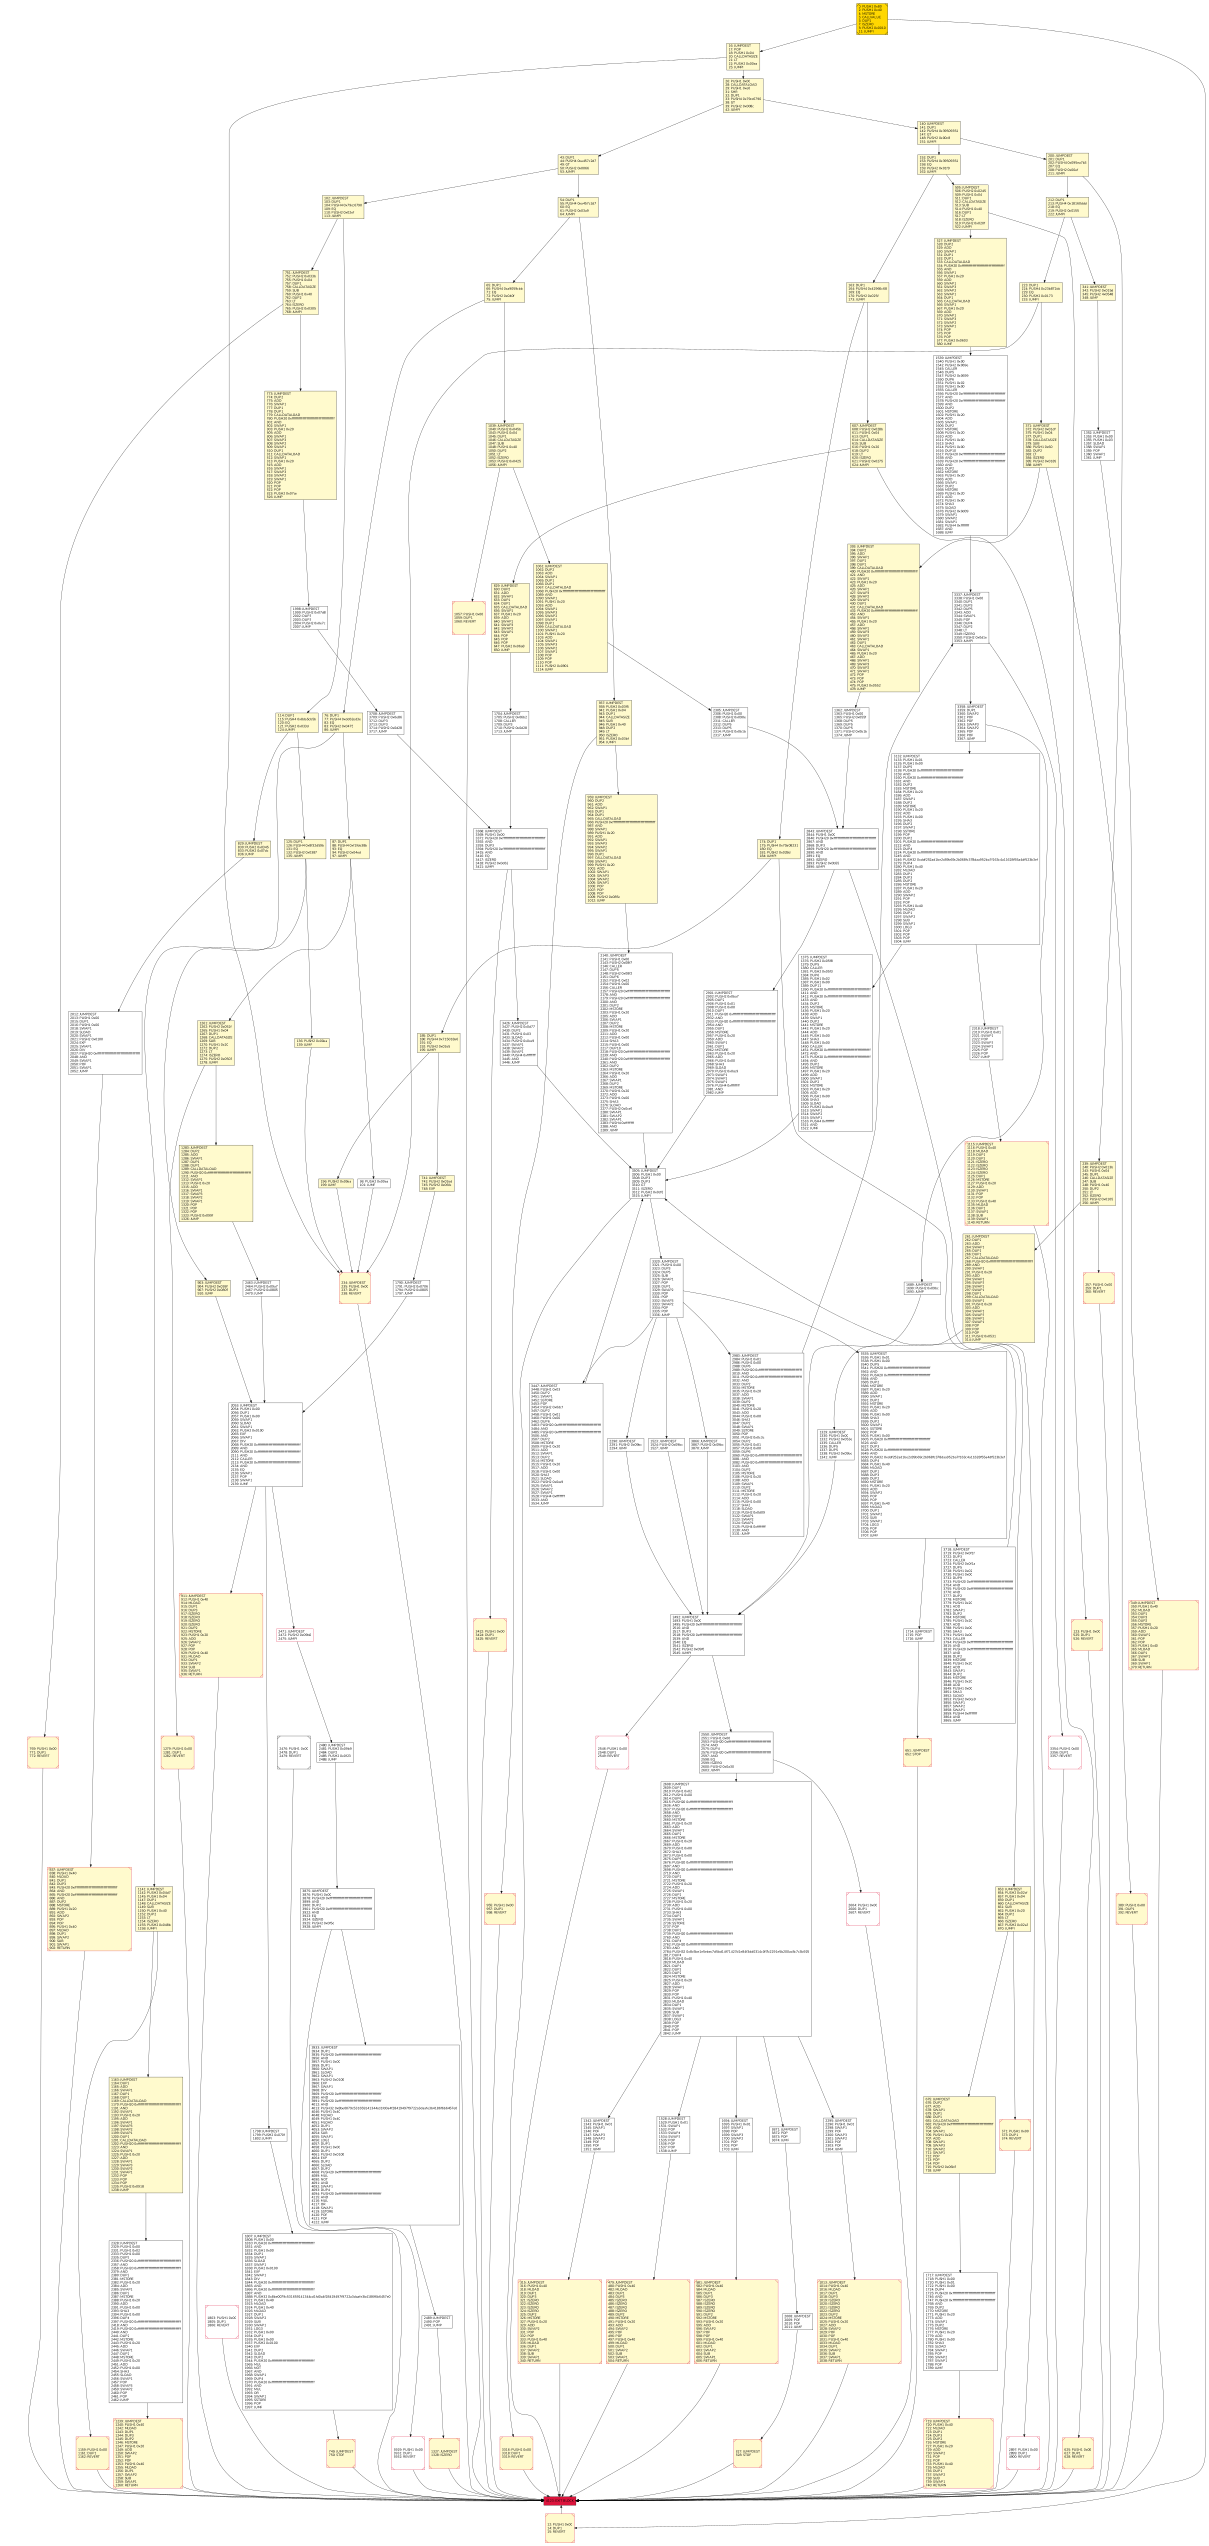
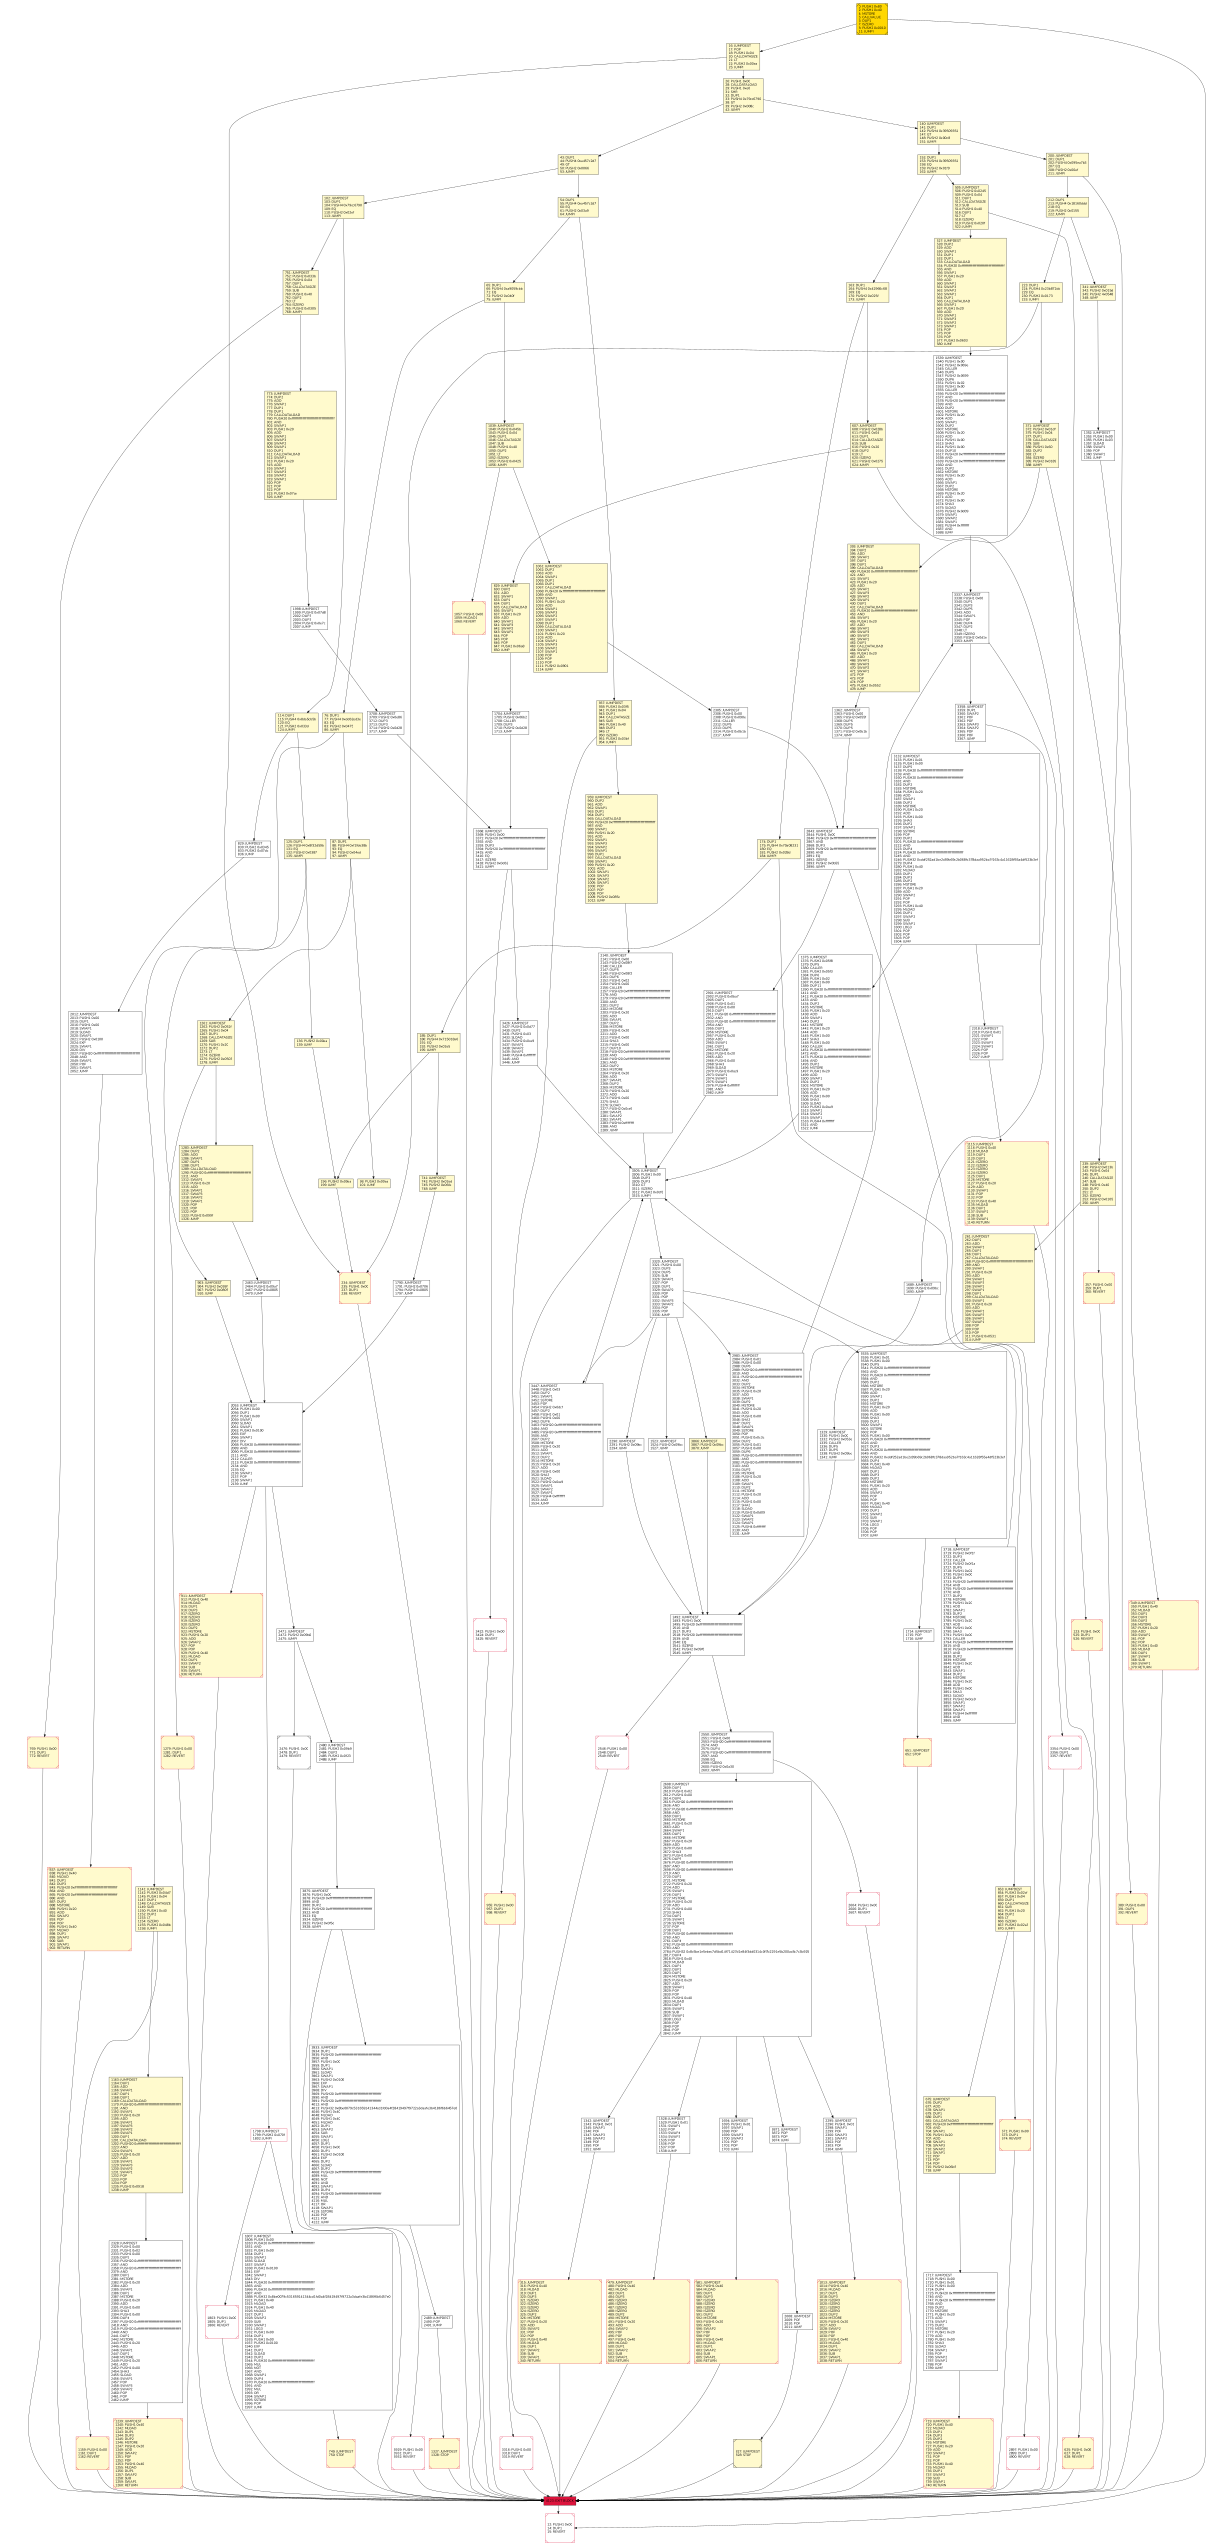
(469, 618) -> (469, 618)
(253, 849) -> (253, 849)
(306, 1163) -> (324, 1112)
(374, 1184) -> (374, 1184)
(437, 1184) -> (437, 1184)
(366, 1229) -> none
(707, 1445) -> (707, 1445)
(295, 1635) -> (295, 1635)
(490, 1635) -> (490, 1635)
none -> (294, 1688)
(269, 2135) -> (269, 2135)
none -> (244, 2222)
(444, 2453) -> (444, 2453)
(516, 2453) -> (516, 2453)
(748, 2453) -> (748, 2453)
(561, 2511) -> (558, 2508)
(560, 2528) -> (560, 2528)
